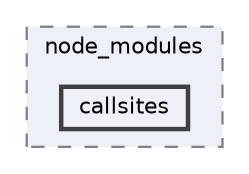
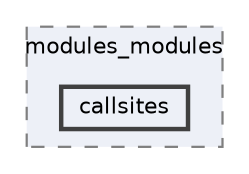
(125, 48) -> (125, 48)
